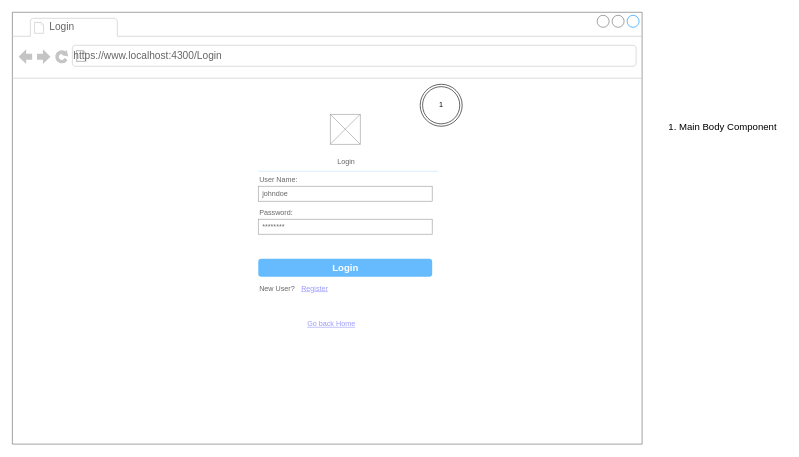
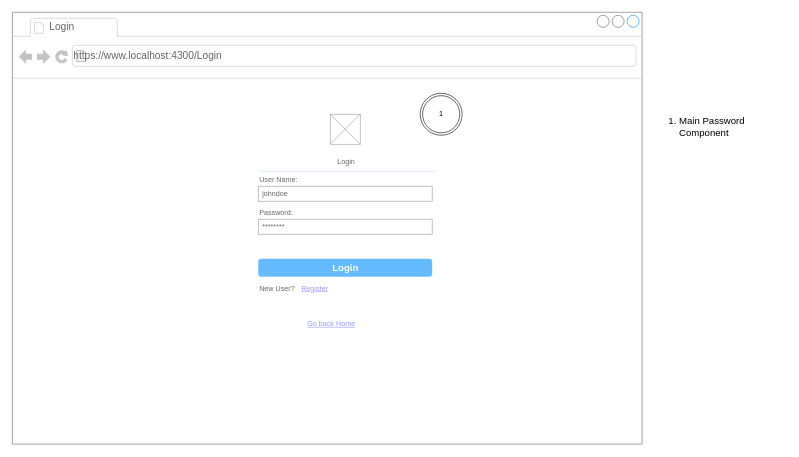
(441, 105) -> (441, 114)
(703, 126) -> (714, 126)
